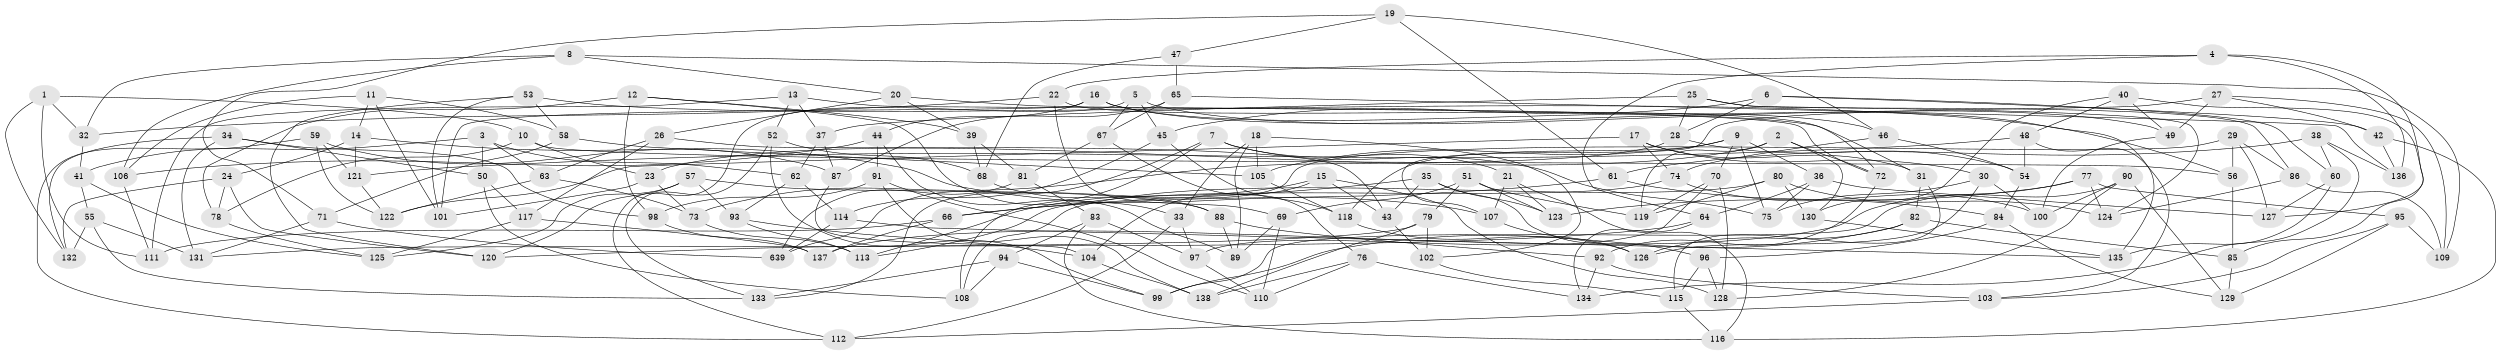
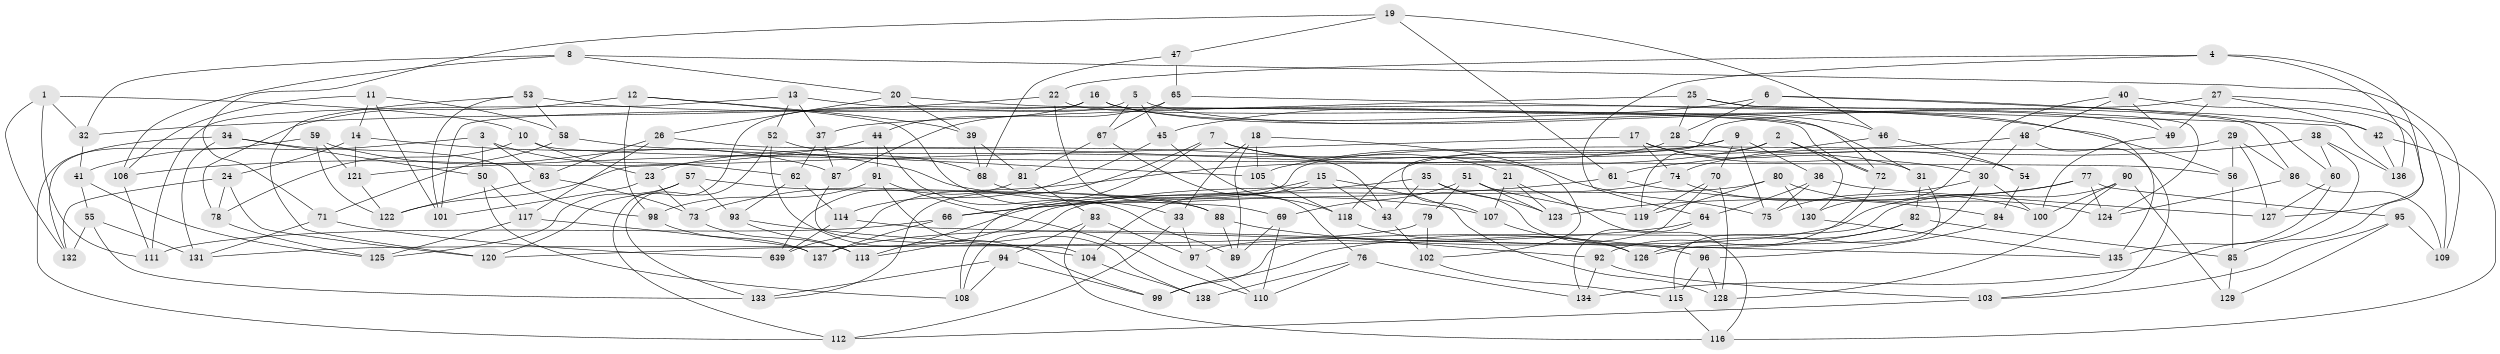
(2025, 158) -> (2003, 158)
(2096, 269) -> none
(1271, 273) -> none
